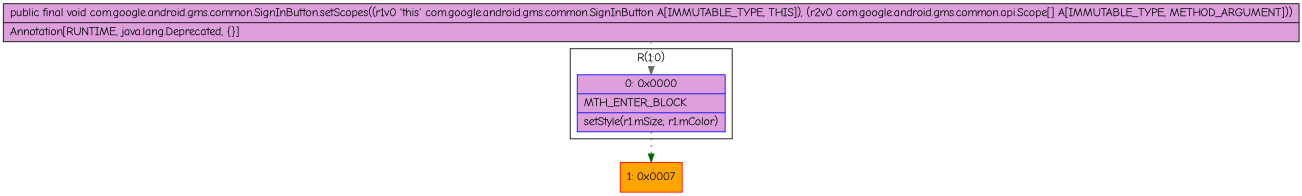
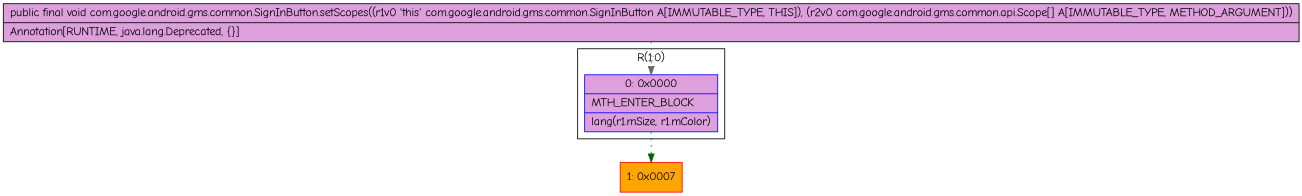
(651, 122) -> (651, 122)
